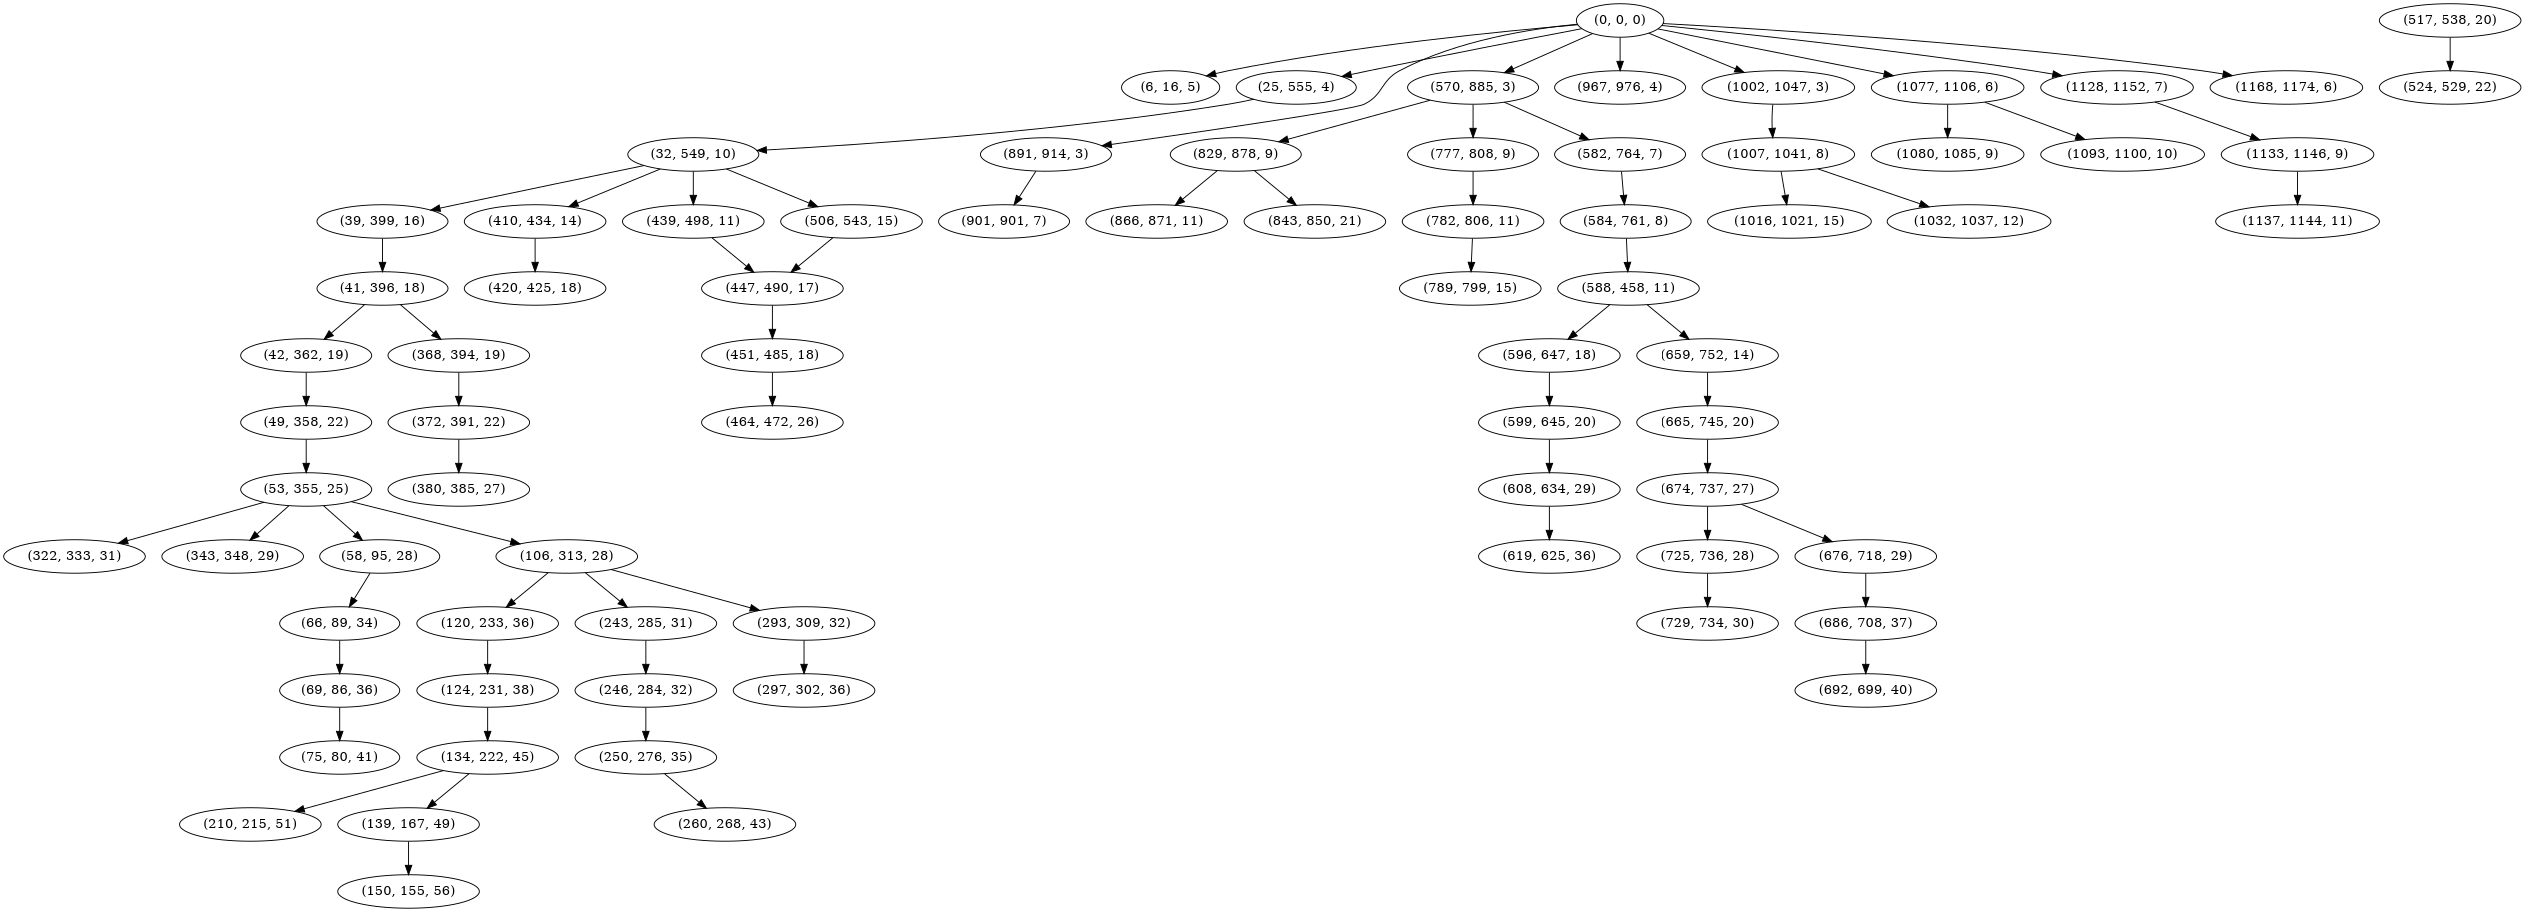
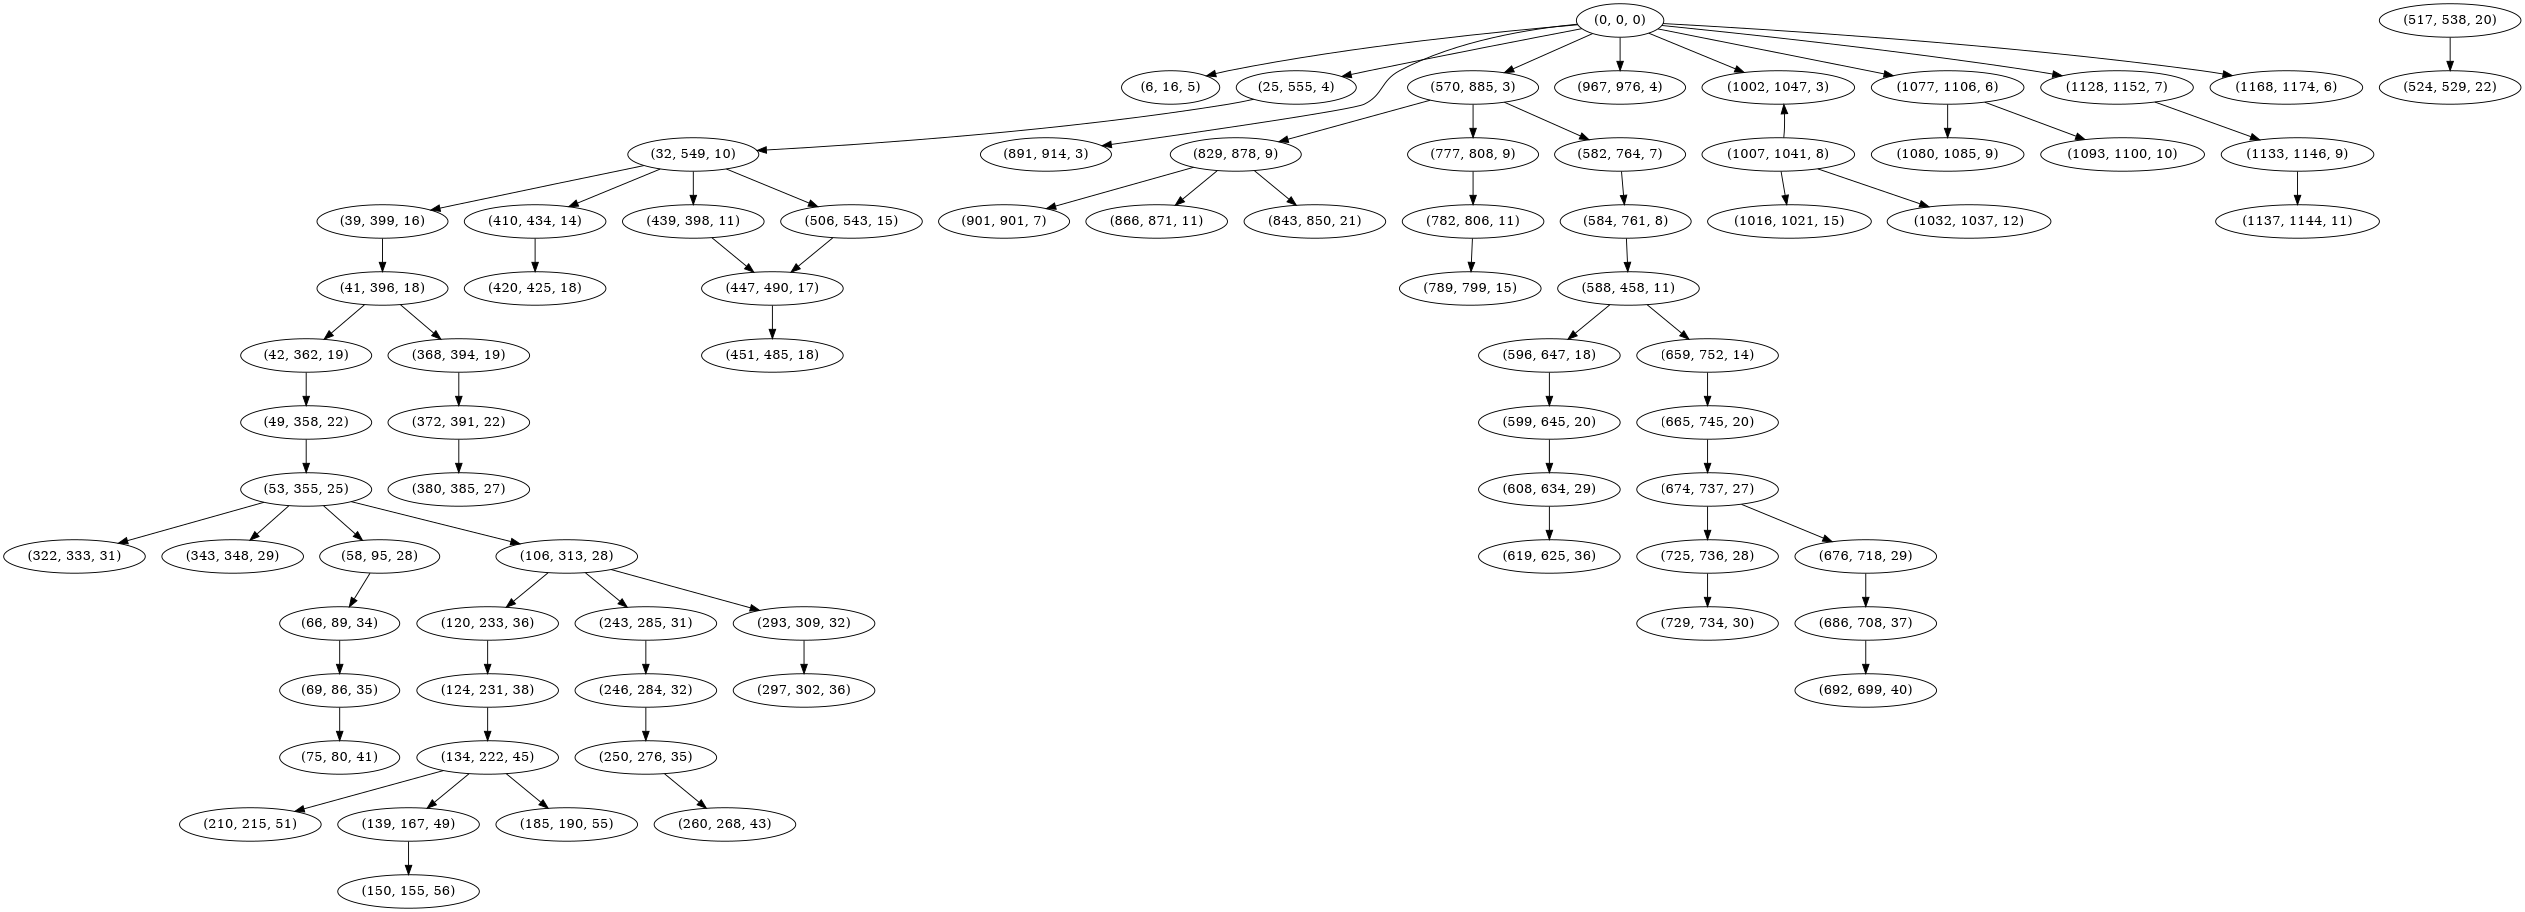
(1772, 116) -> (1785, 126)
(1028, 184) -> (1125, 187)
(693, 221) -> (693, 221)
(772, 422) -> none
(340, 690) -> (340, 690)
none -> (567, 824)
